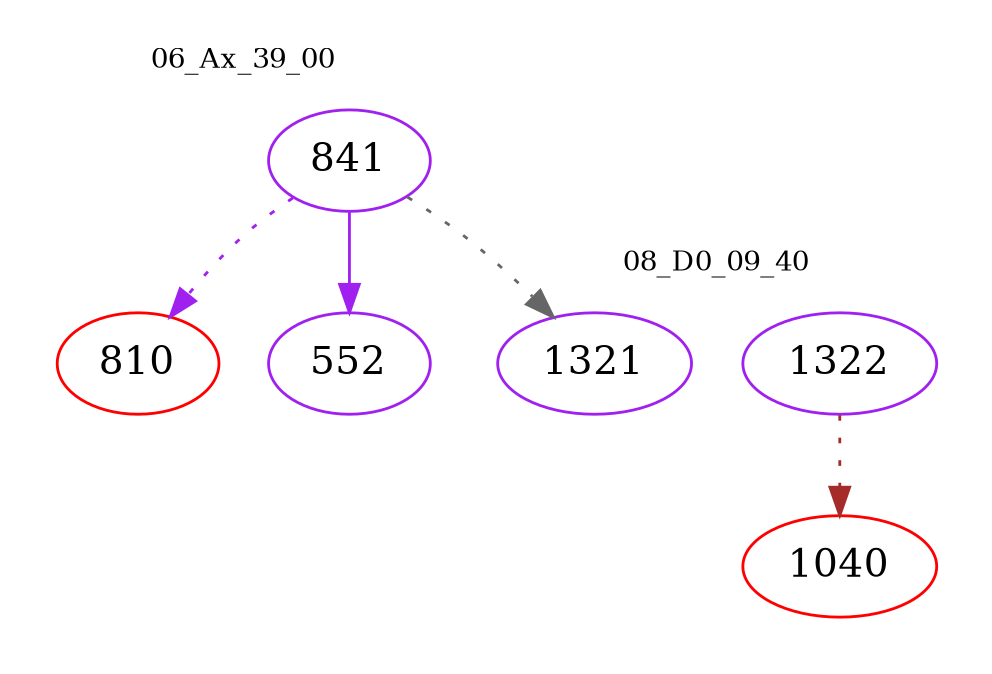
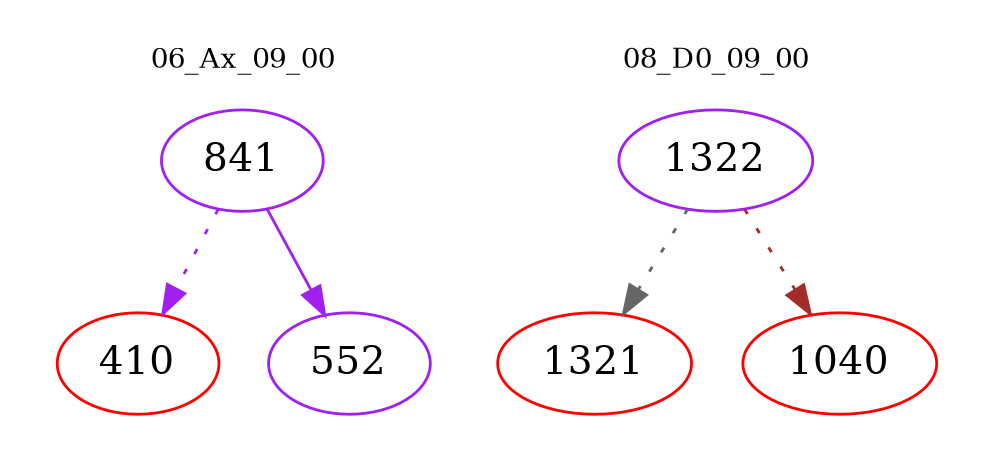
(244, 61) -> (244, 61)
(494, 261) -> (663, 249)
(717, 263) -> (717, 61)
(138, 364) -> (138, 364)
(595, 364) -> (595, 364)
